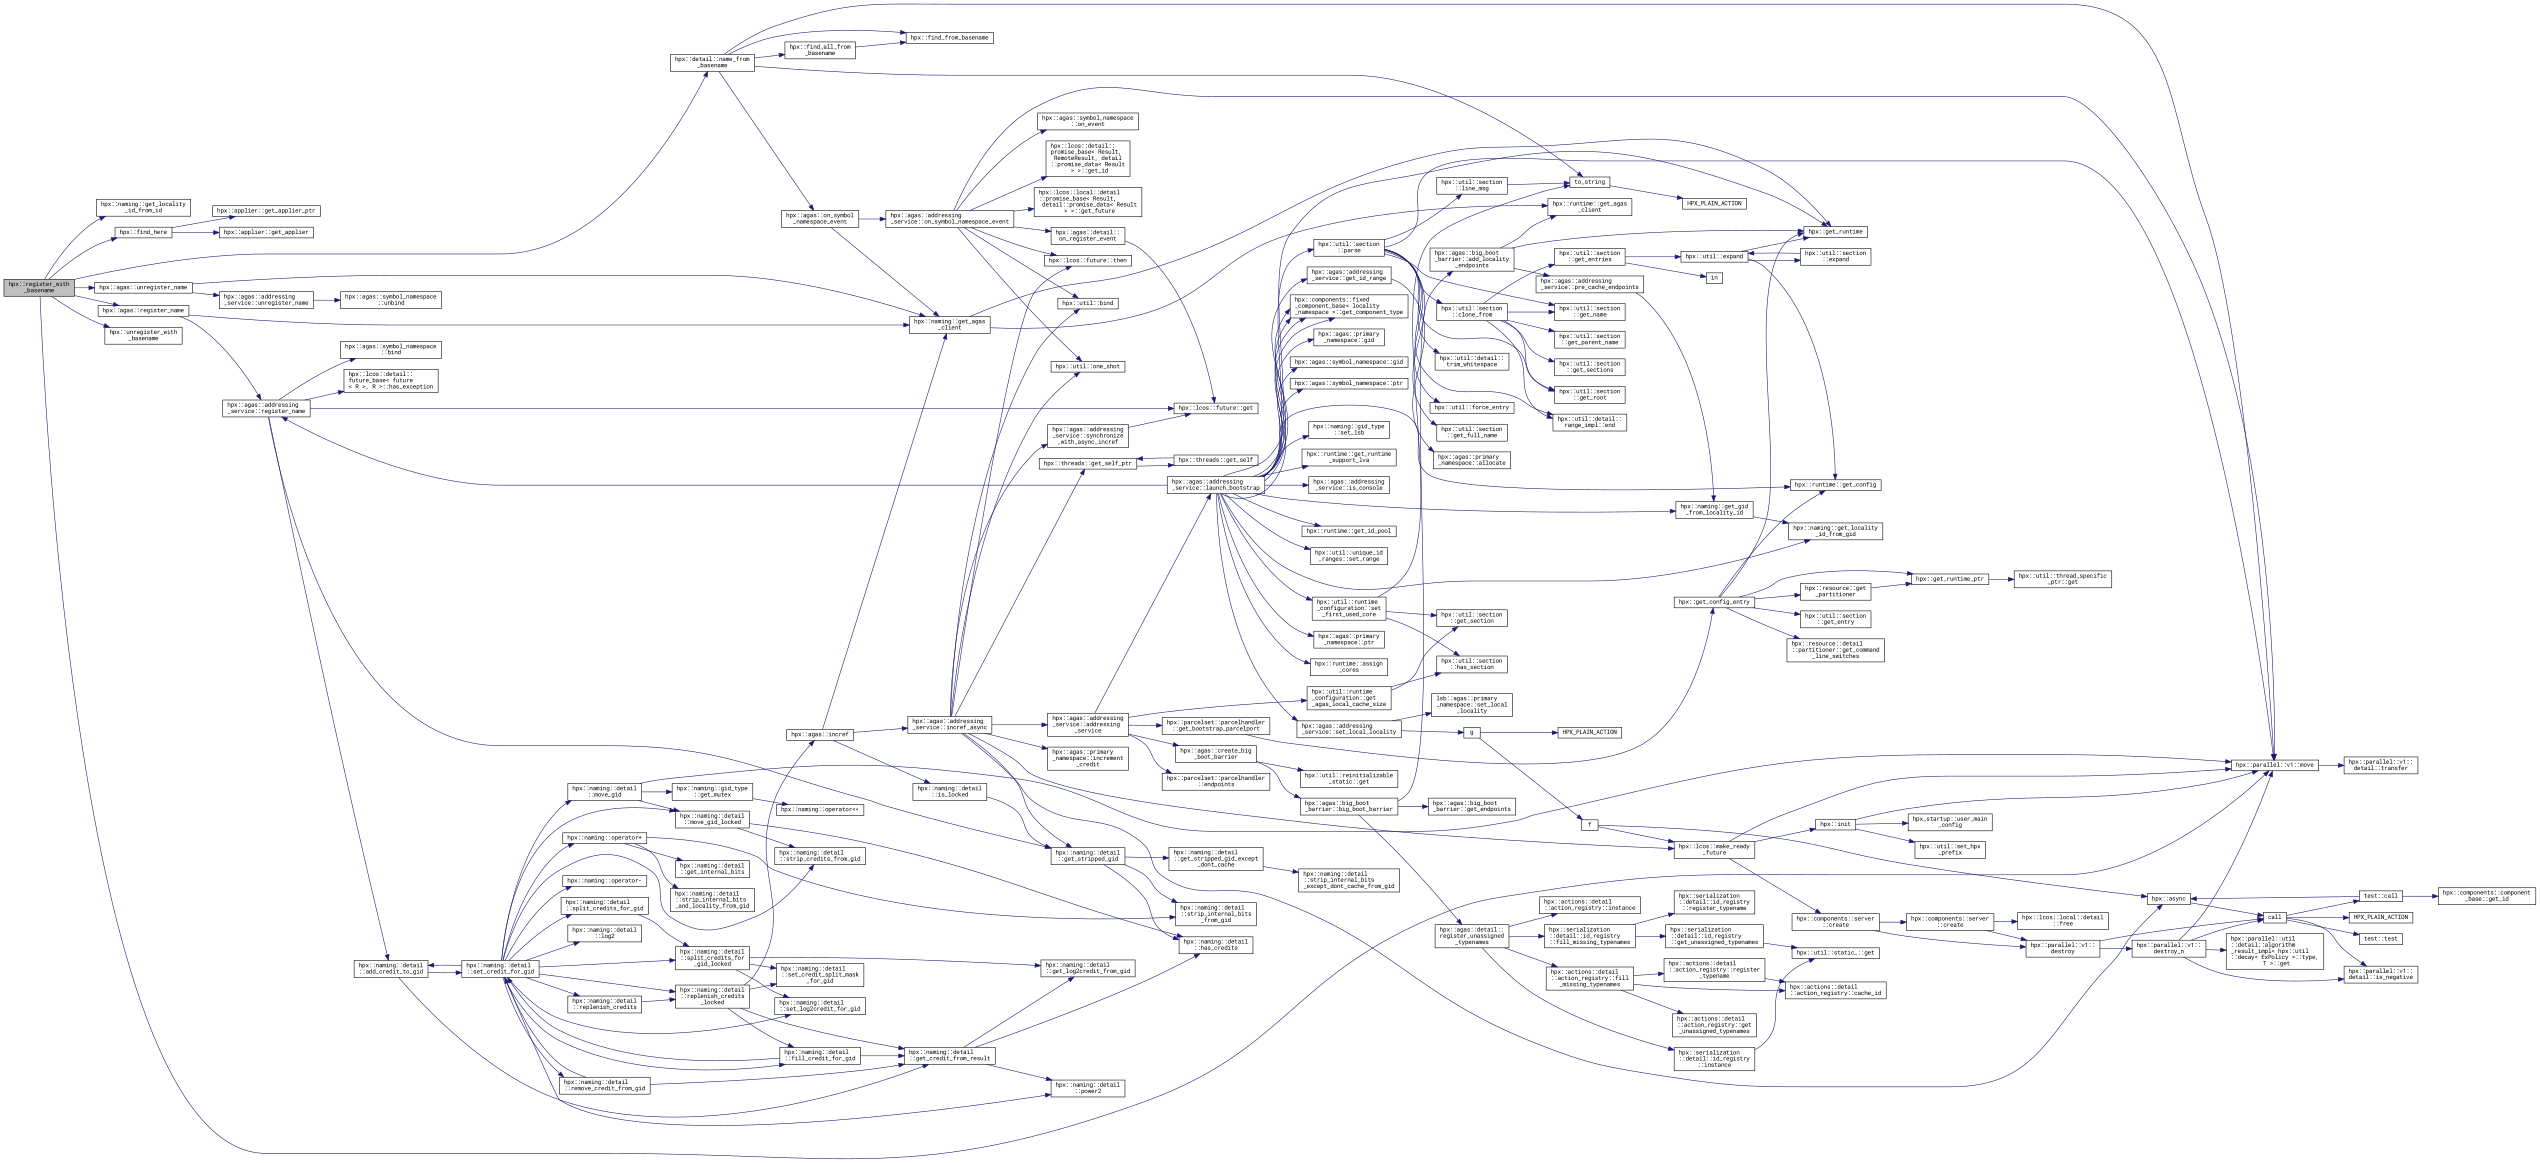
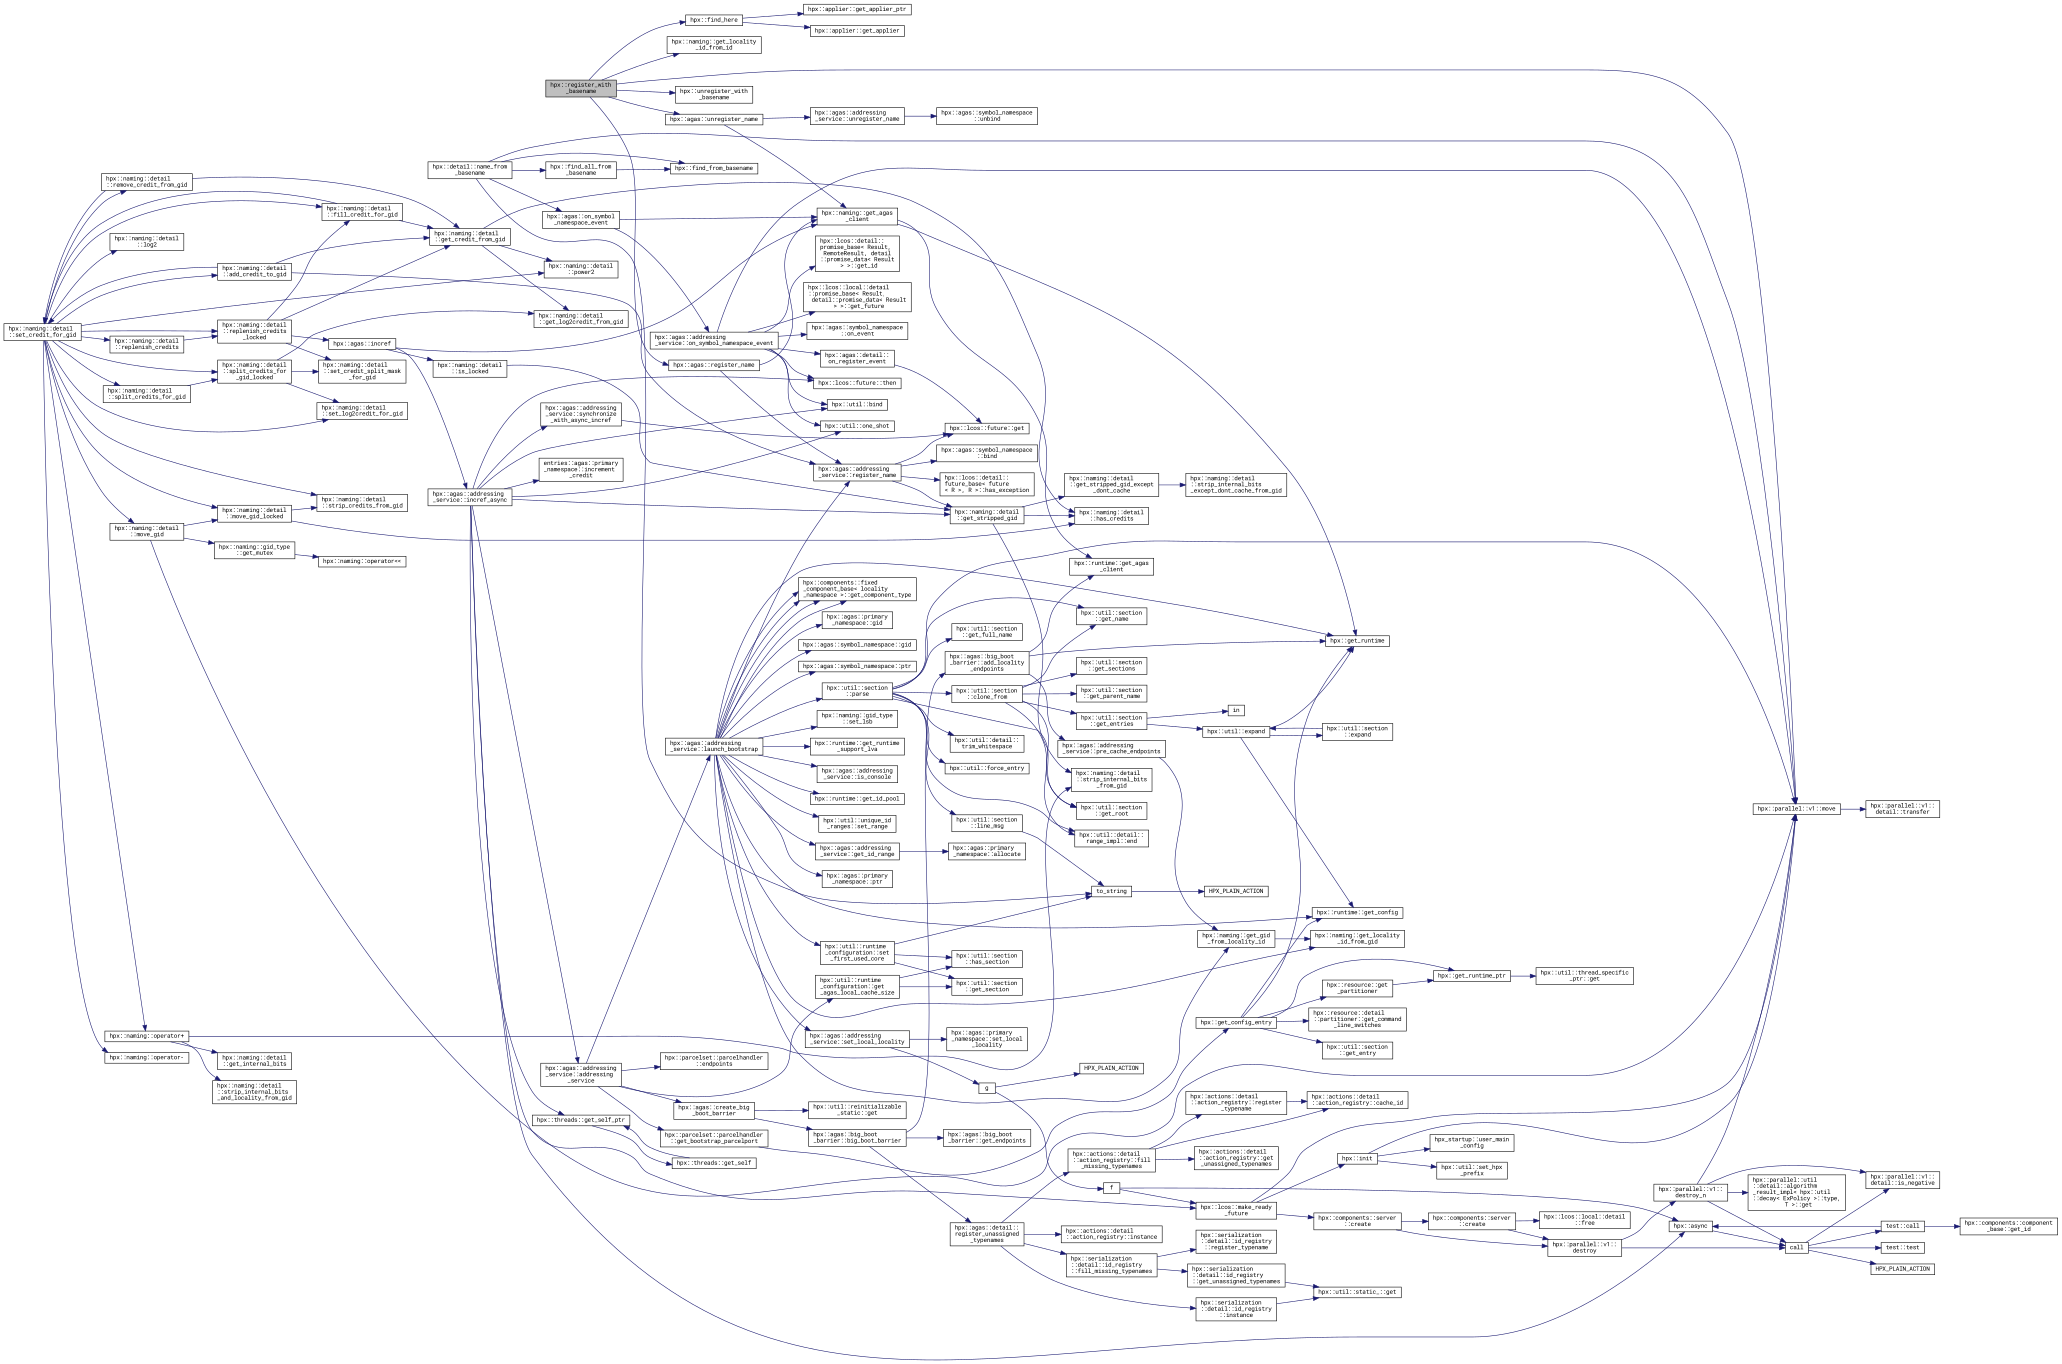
(428, 254) -> none
(1349, 667) -> none
(326, 686) -> (591, 294)
(1472, 705) -> (987, 1039)
(1088, 759) -> (581, 470)
(950, 1056) -> (470, 237)
